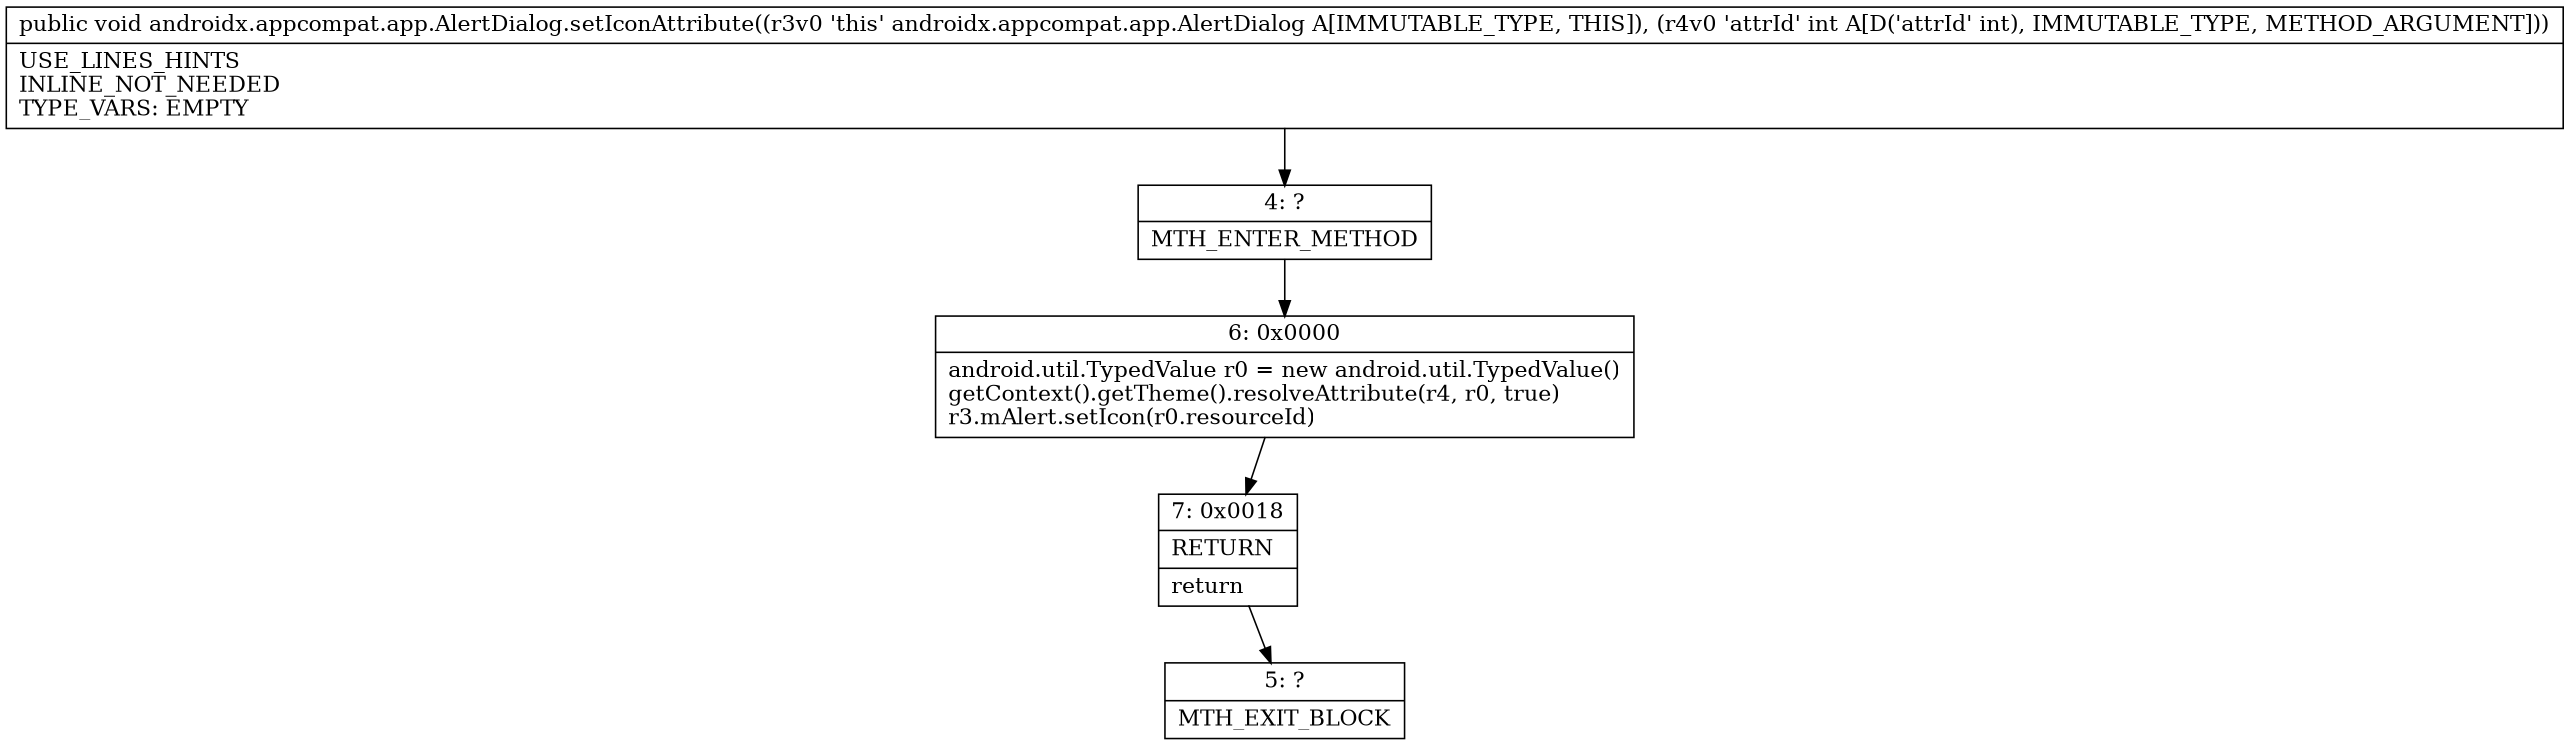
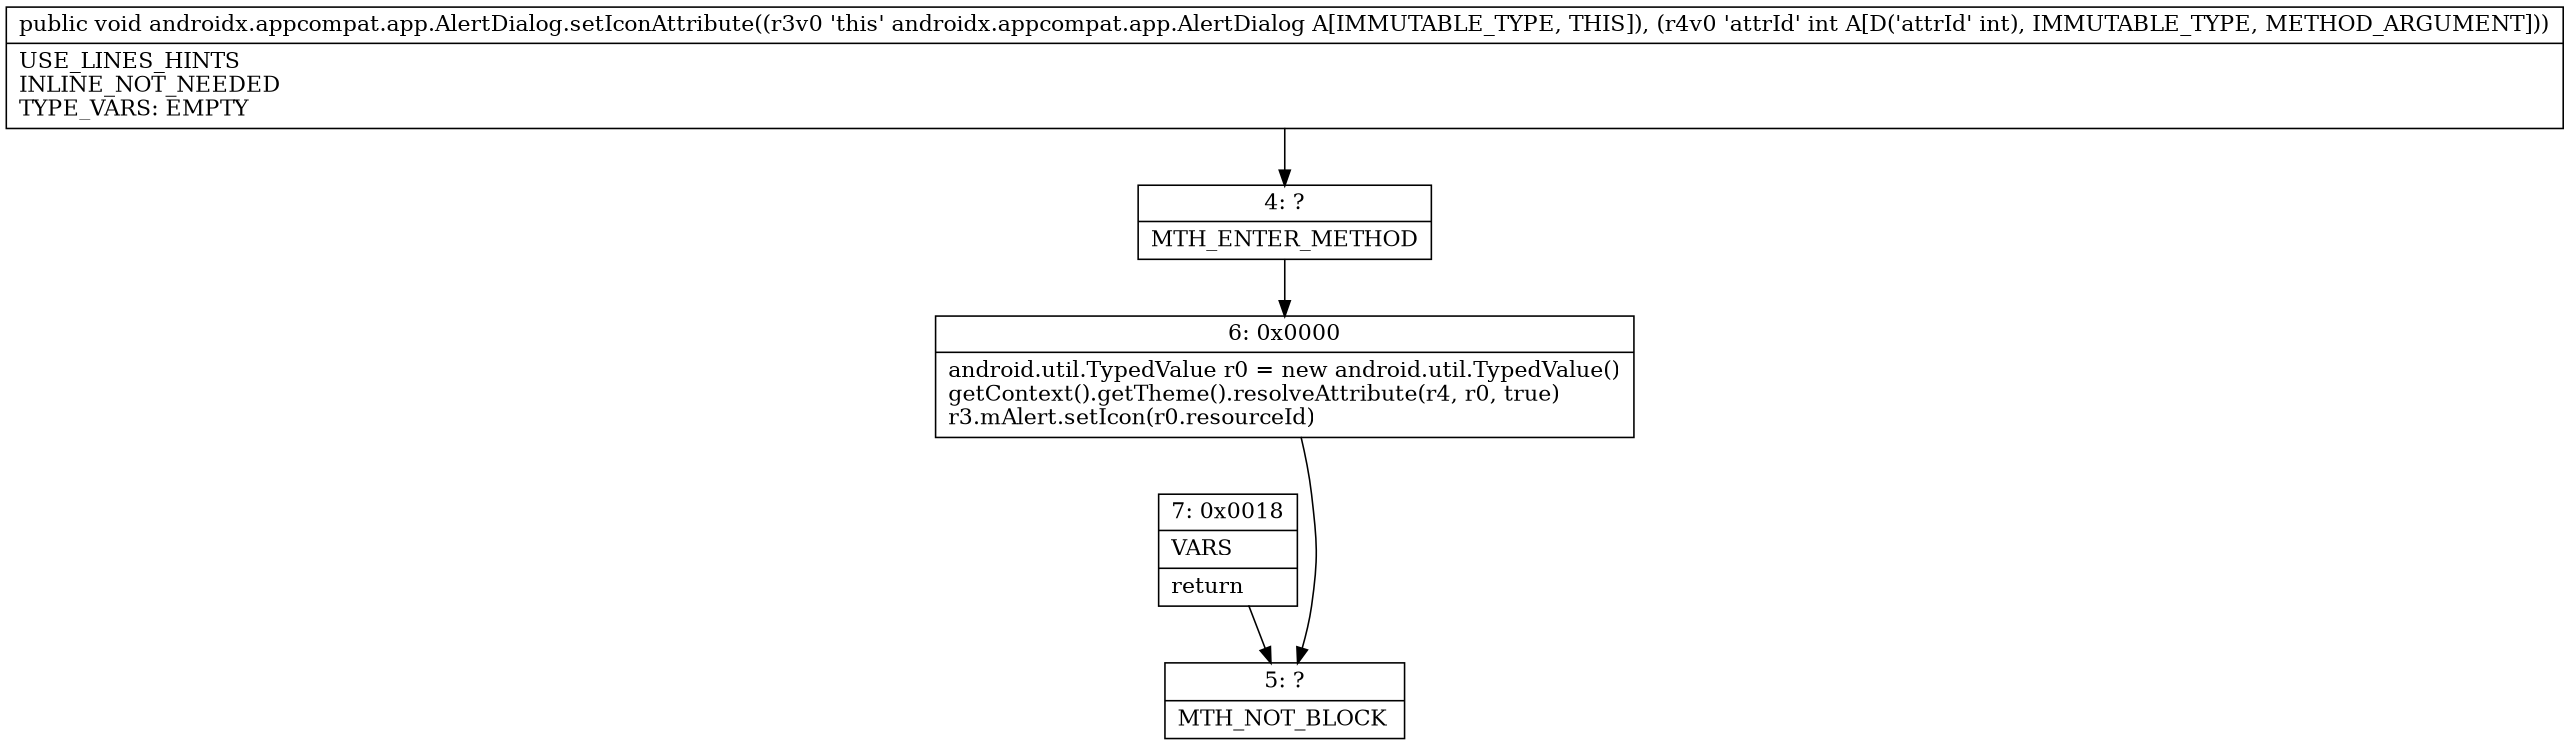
(1258, 458) -> (1316, 543)
(1222, 549) -> (1203, 549)
(1285, 719) -> (1282, 719)
